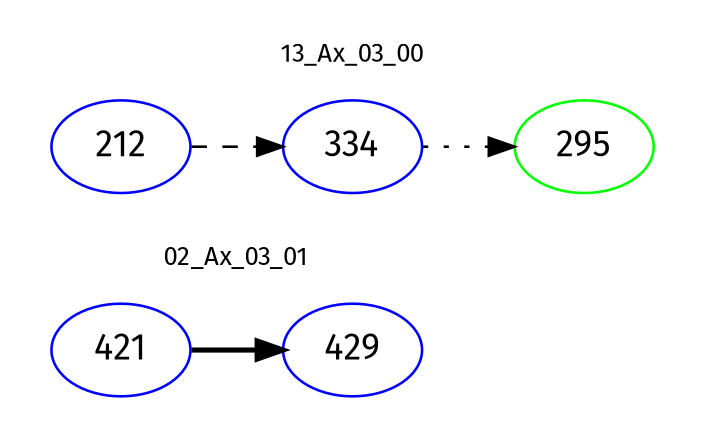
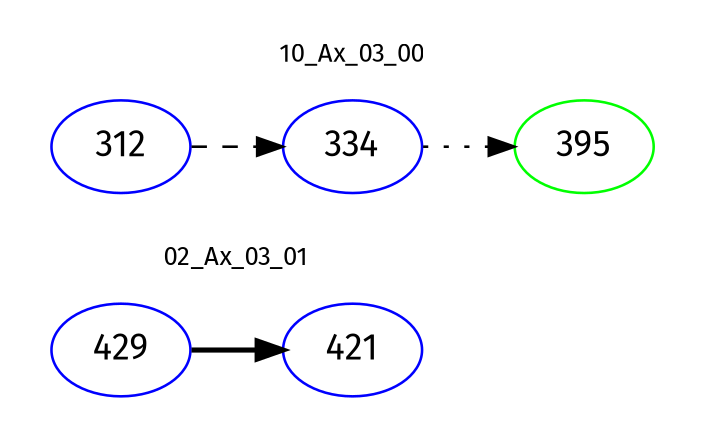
(353, 55) -> (353, 55)
(121, 147) -> (121, 147)
(584, 147) -> (584, 147)
(224, 350) -> (224, 350)
